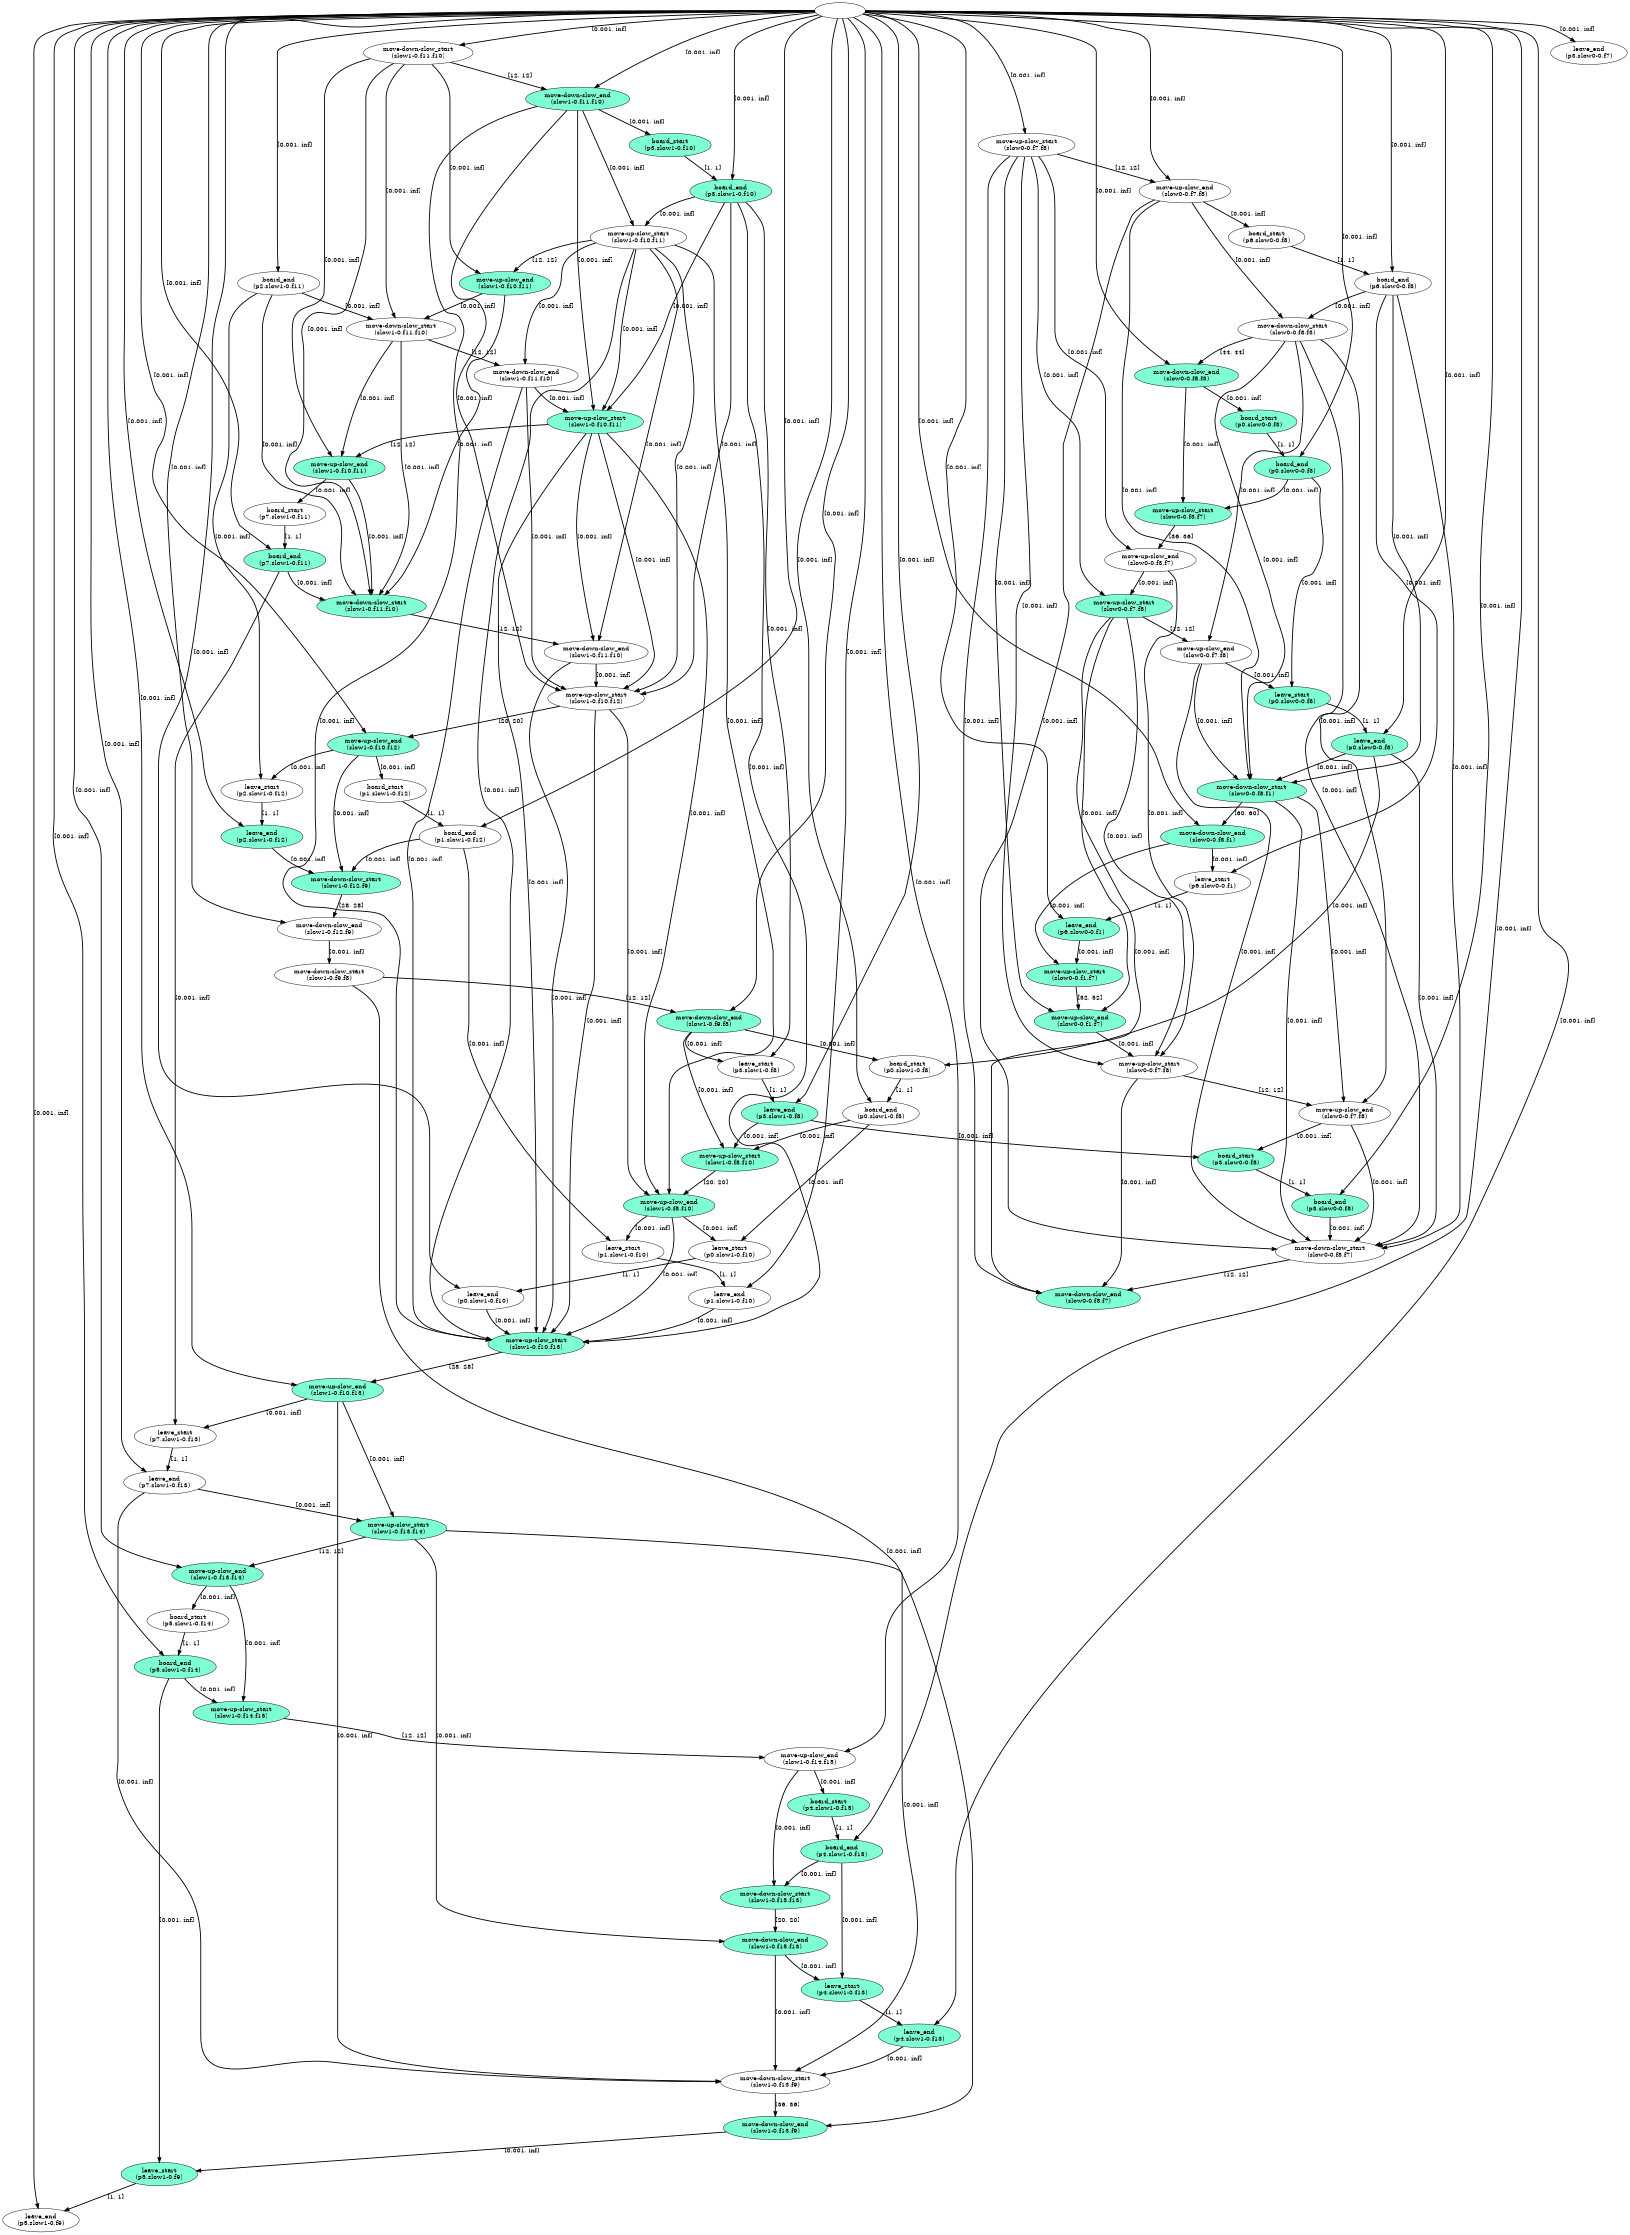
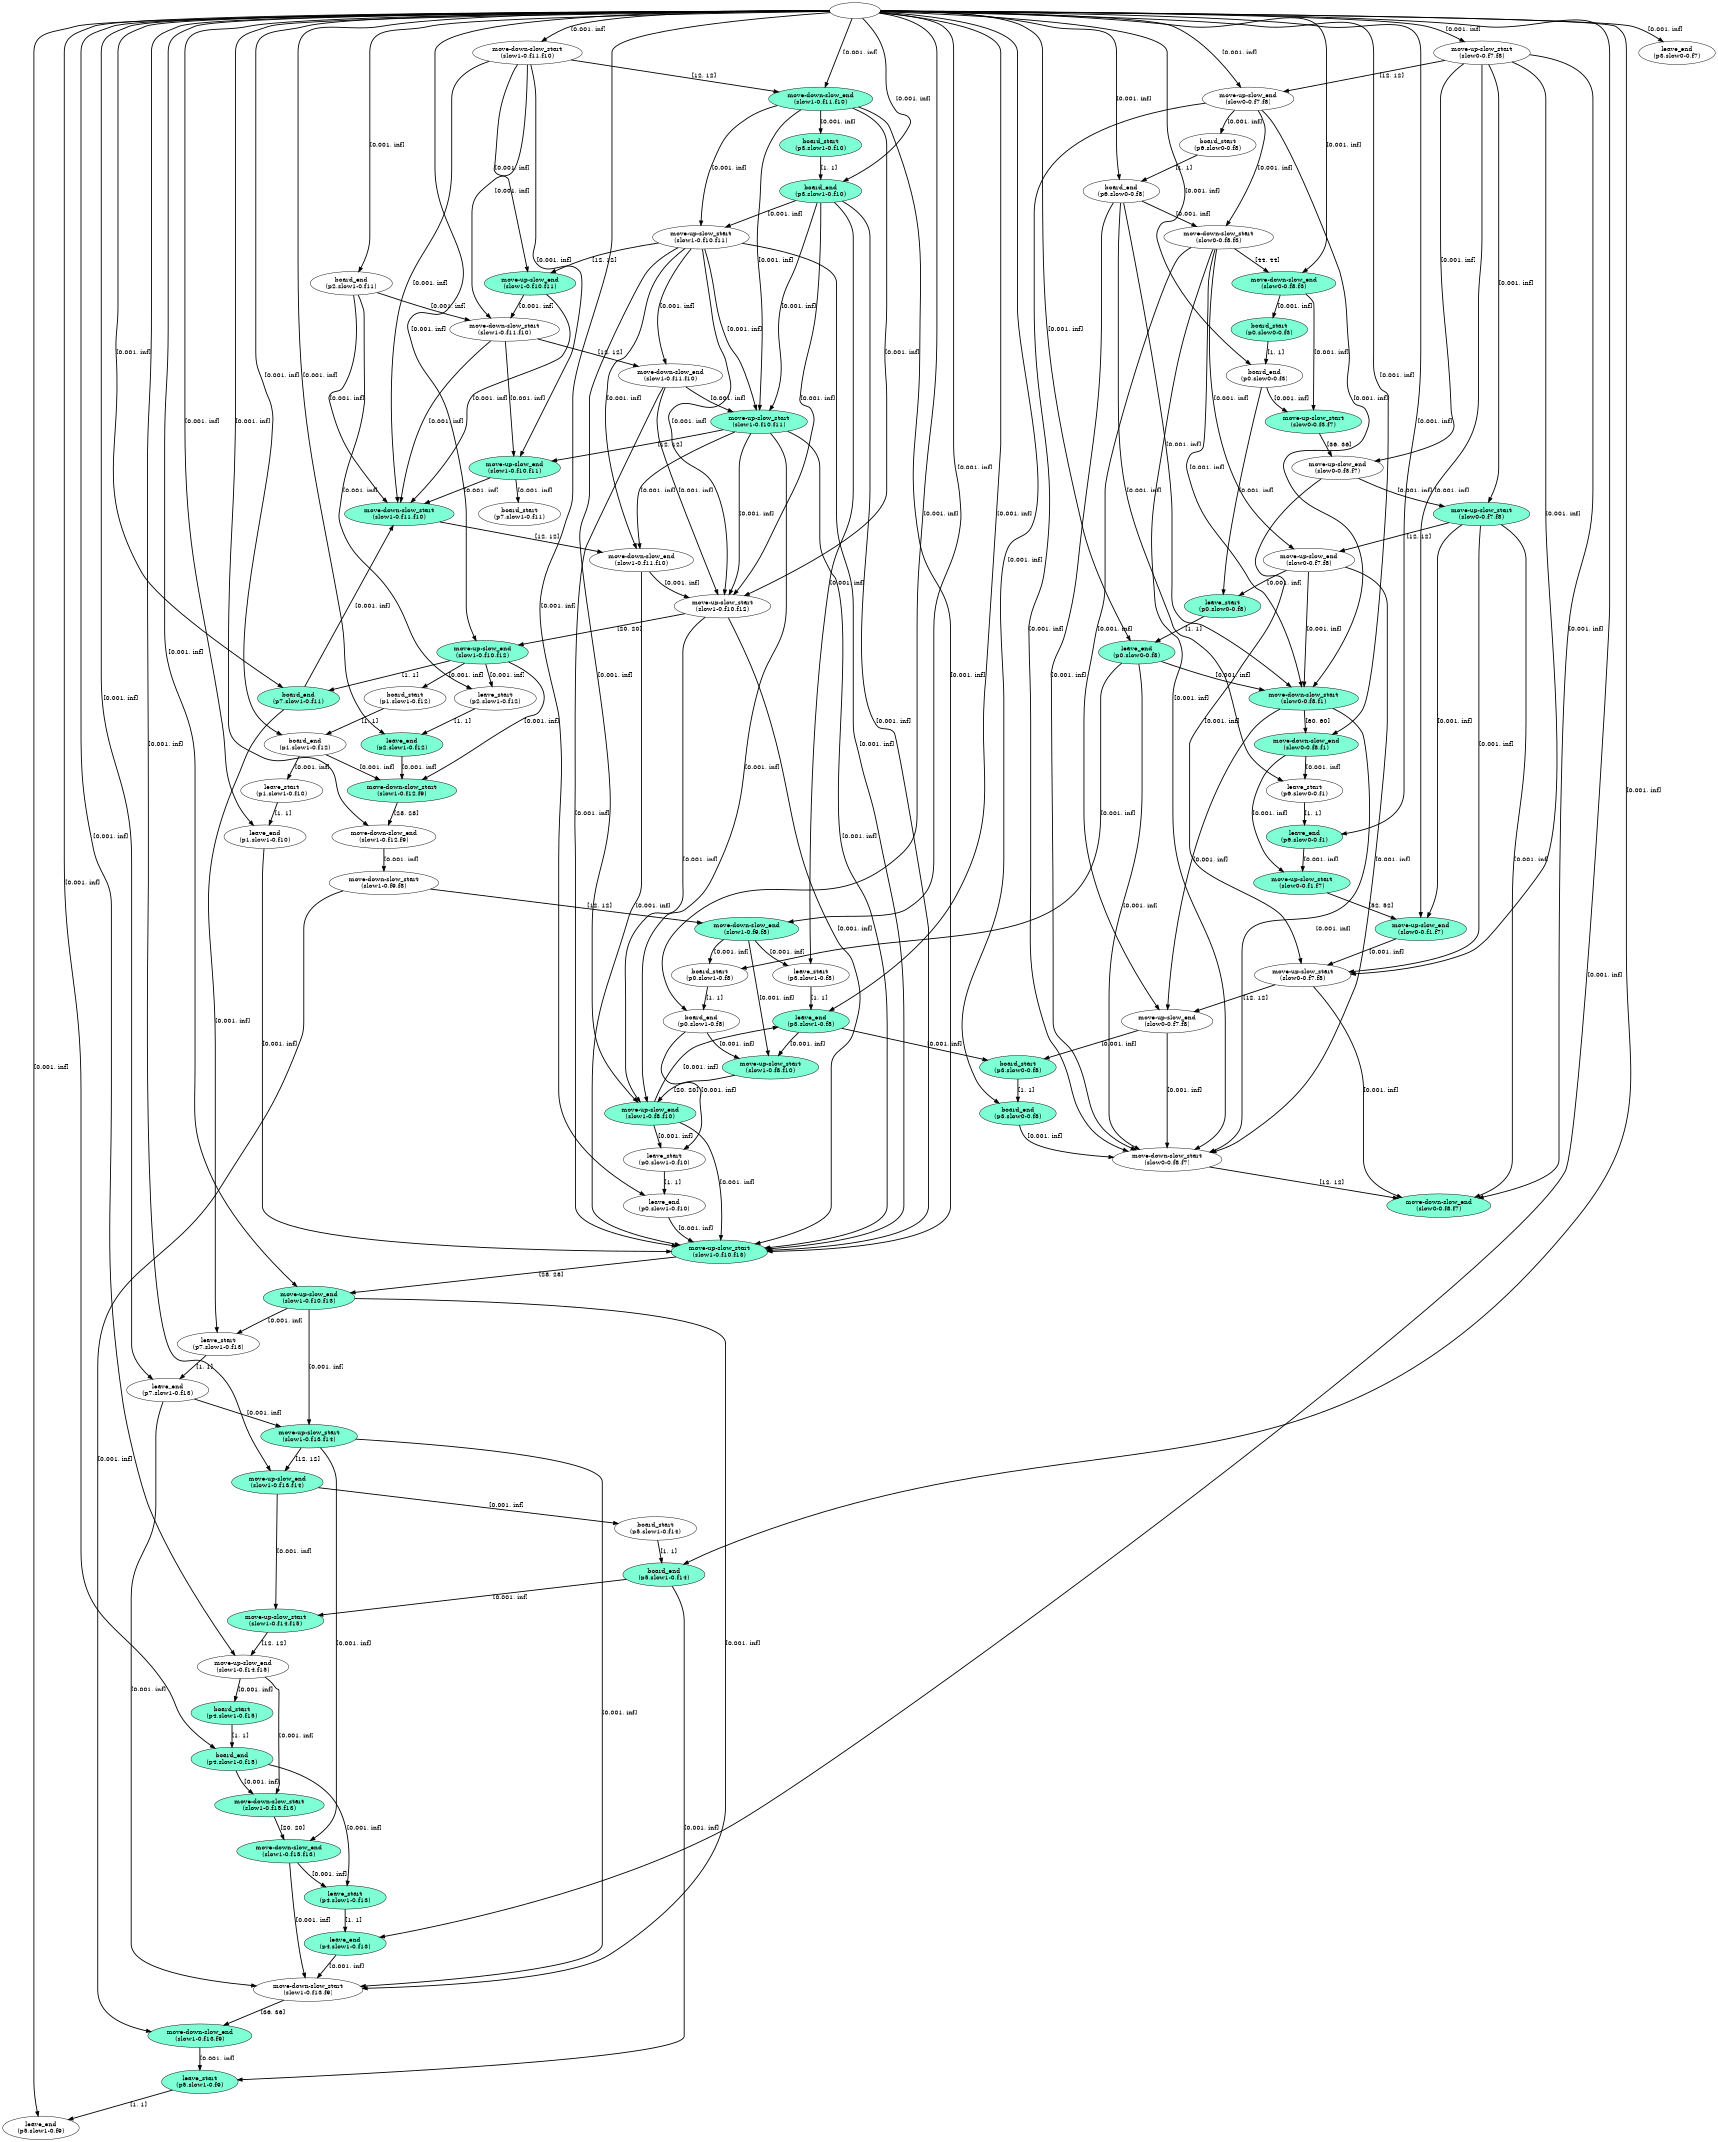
(1292, 468) -> (1264, 376)
(285, 535) -> (392, 675)
(636, 1224) -> (700, 1045)
